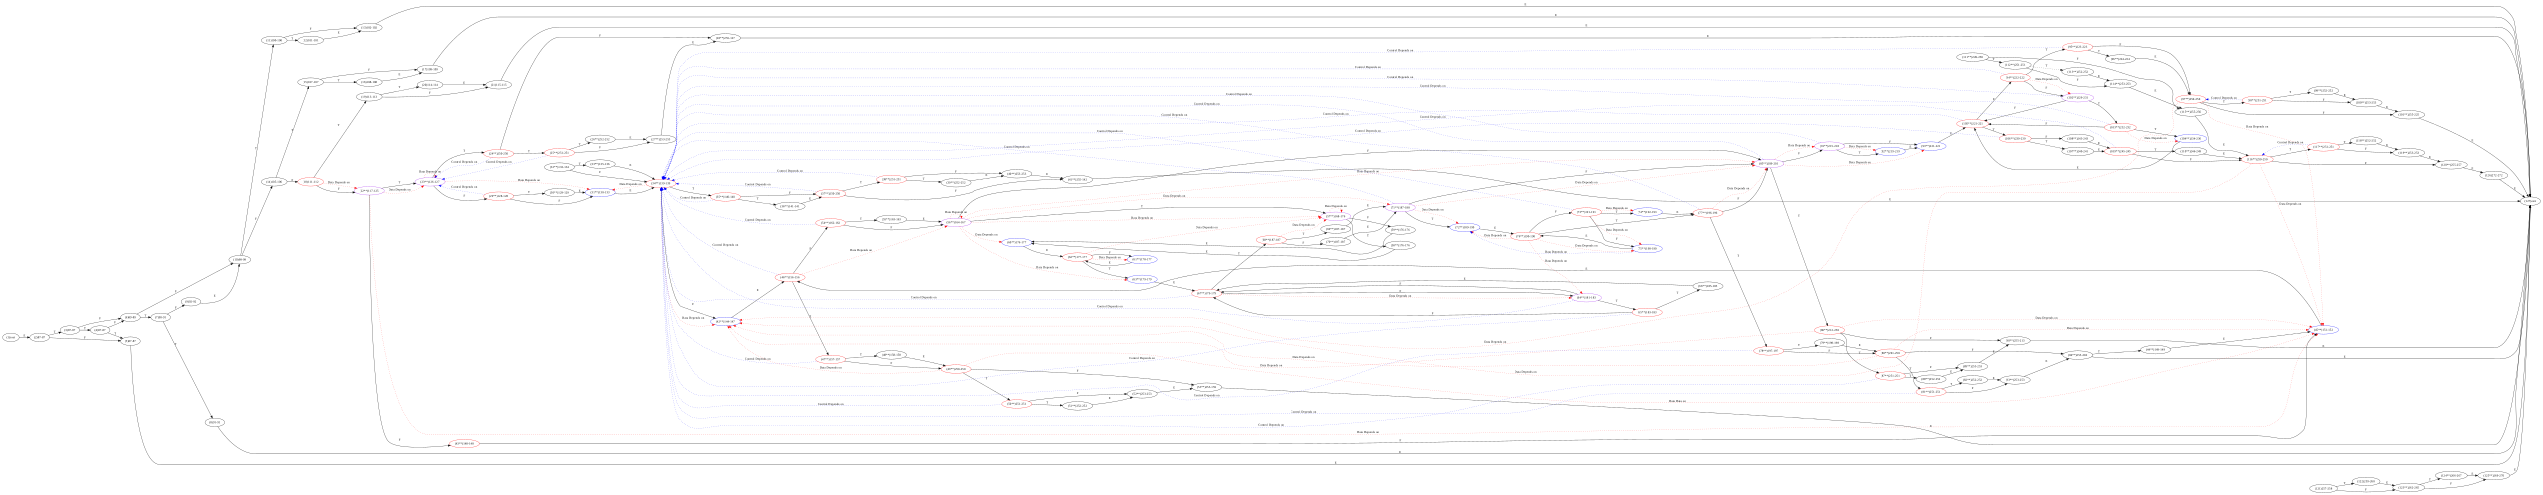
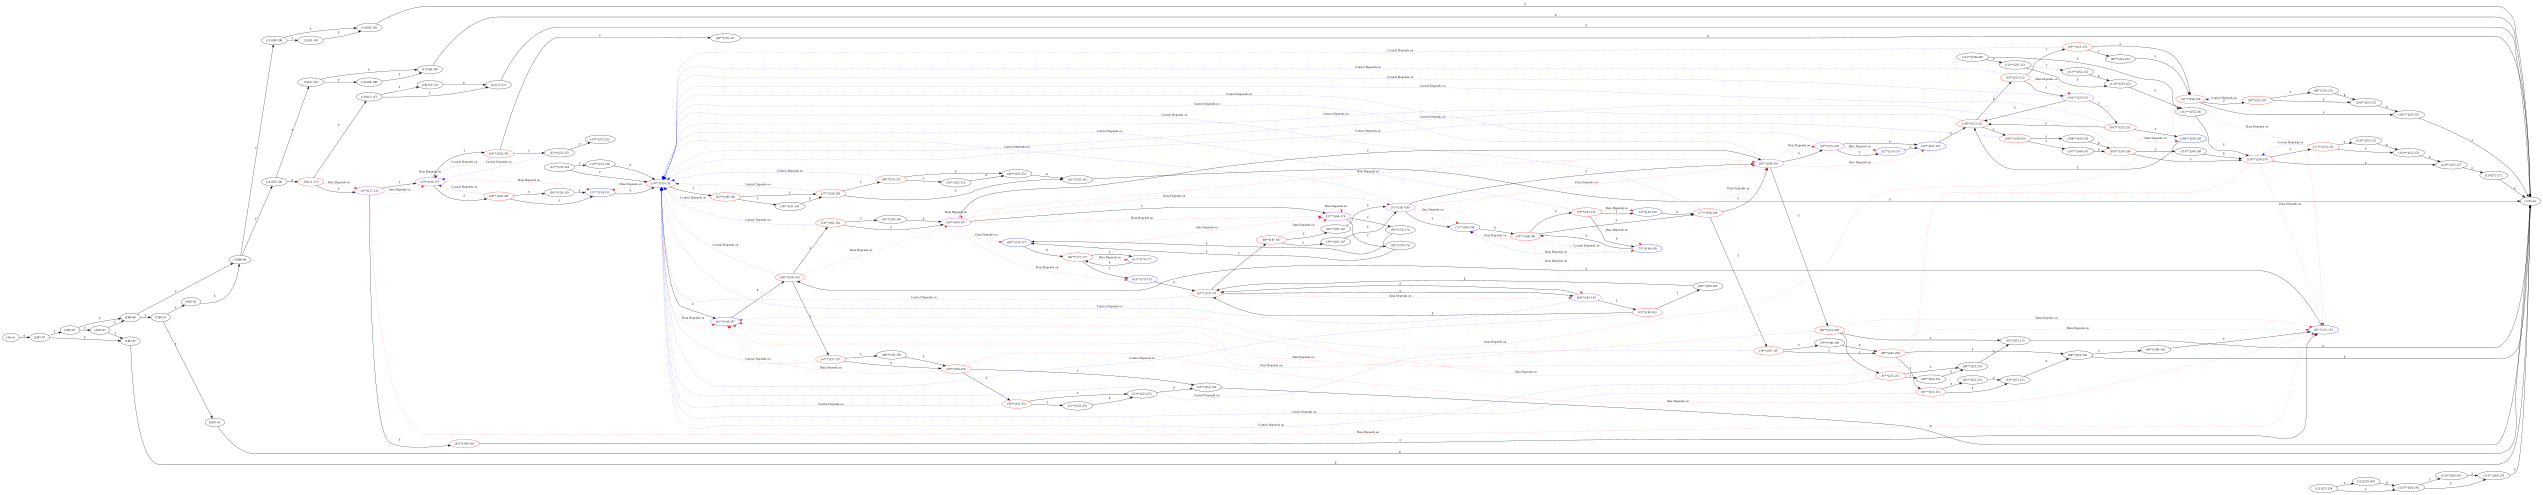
(661, 139) -> none
(559, 153) -> (559, 153)
(1586, 246) -> (1586, 246)
(1678, 401) -> (1678, 401)
